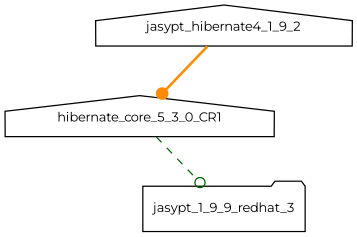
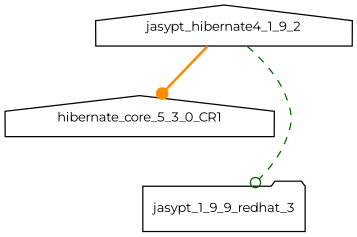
(176, 158) -> (290, 110)
